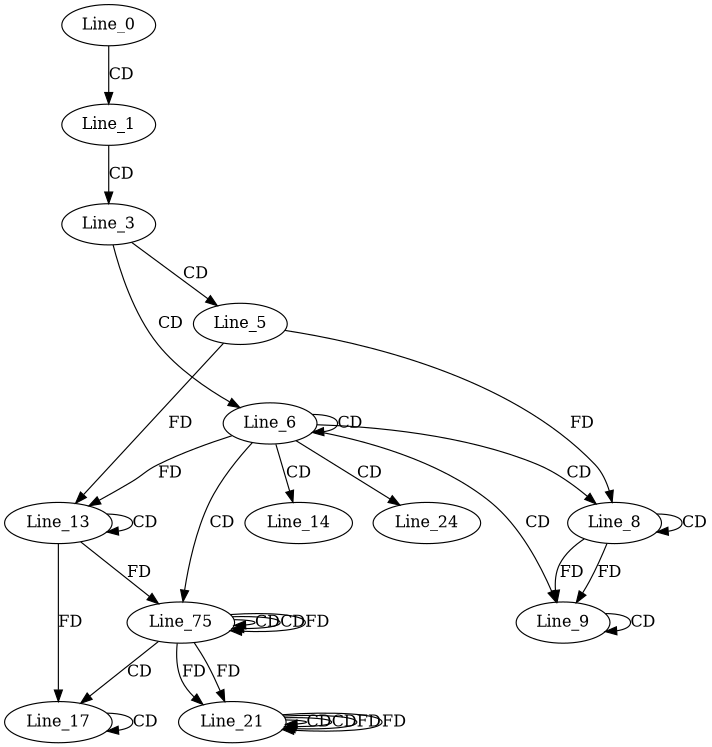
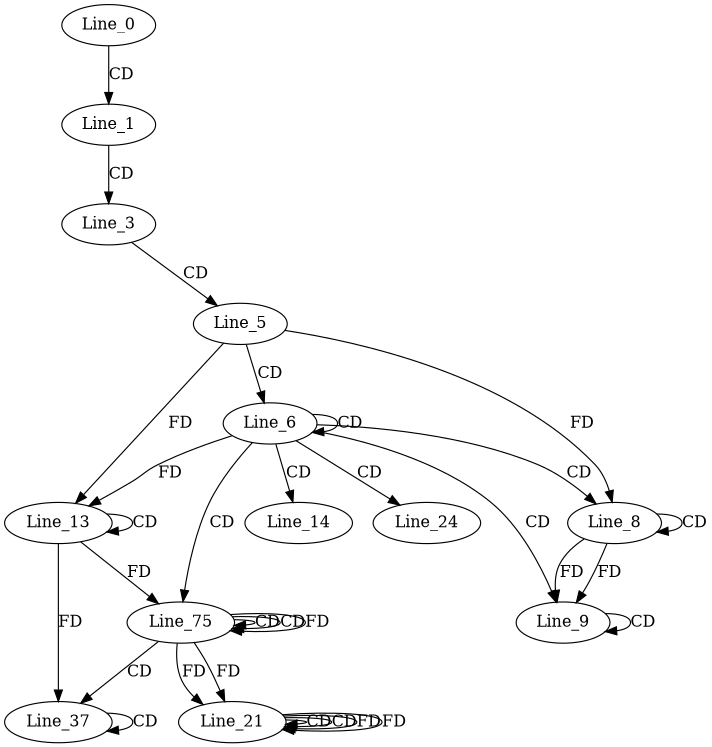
(153, 337) -> (254, 368)
(58, 722) -> (58, 722)
